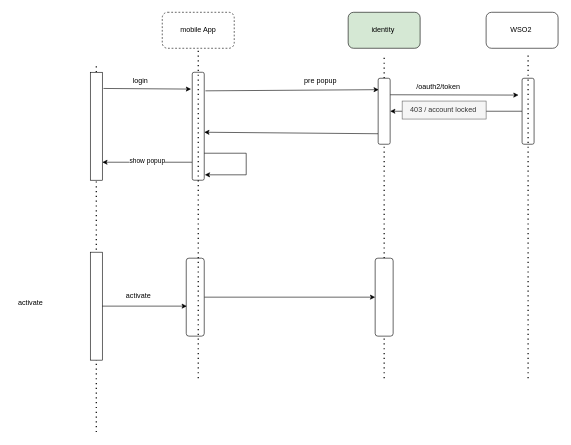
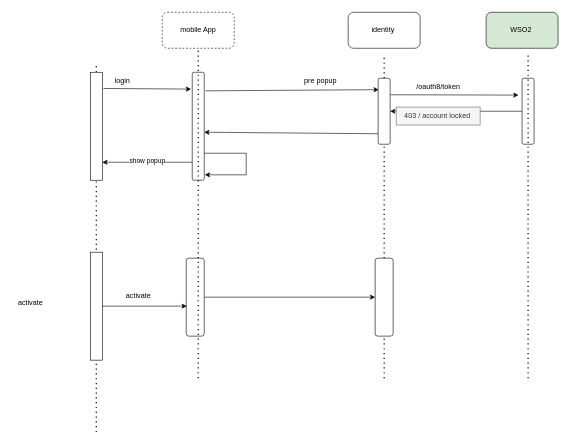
(384, 30) -> (384, 30)
(522, 30) -> (522, 30)
(141, 81) -> (123, 81)
(439, 87) -> (439, 87)
(444, 110) -> (438, 116)
